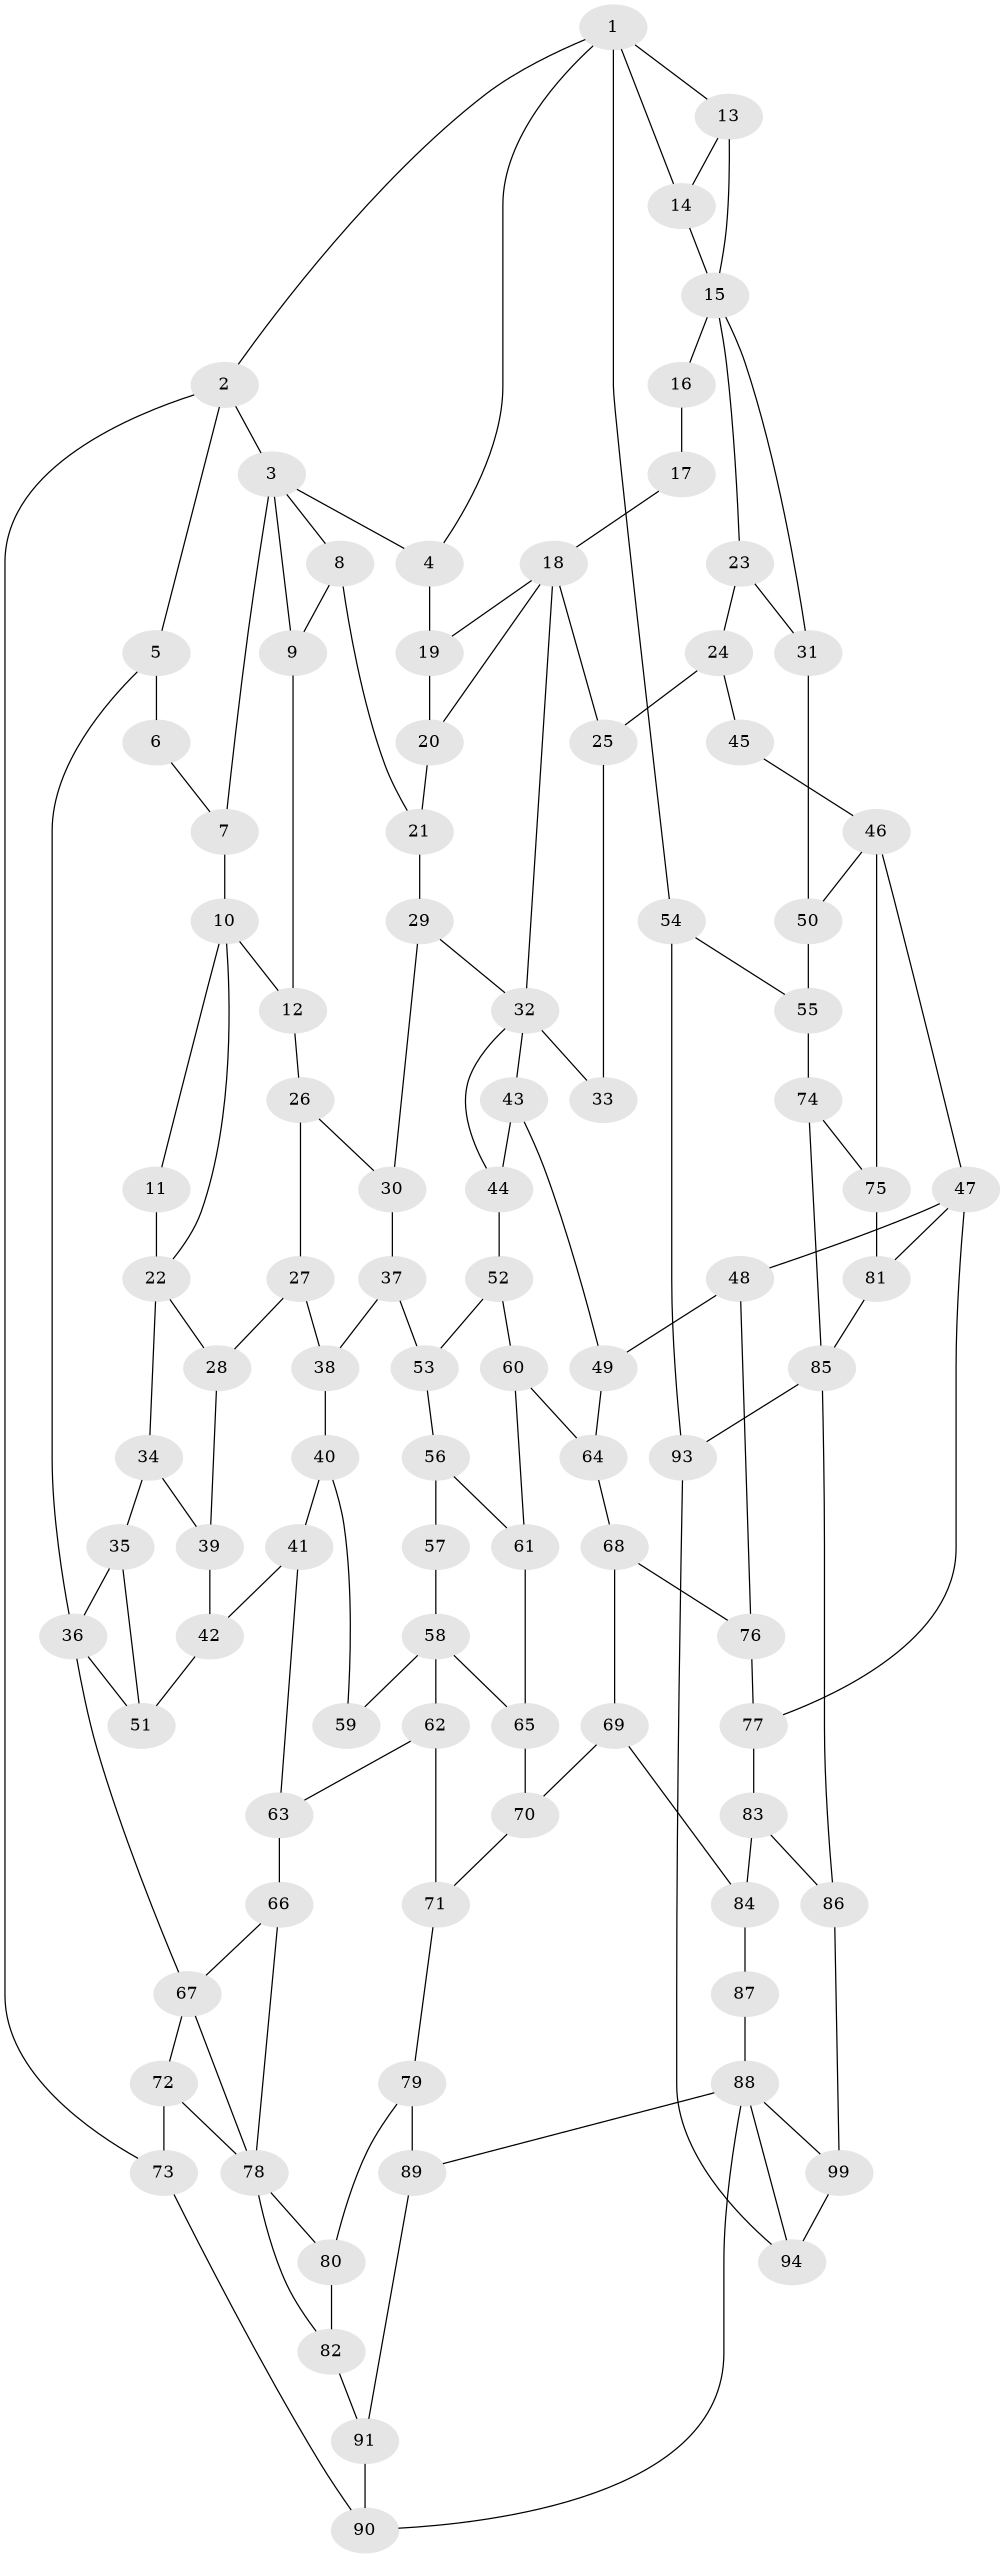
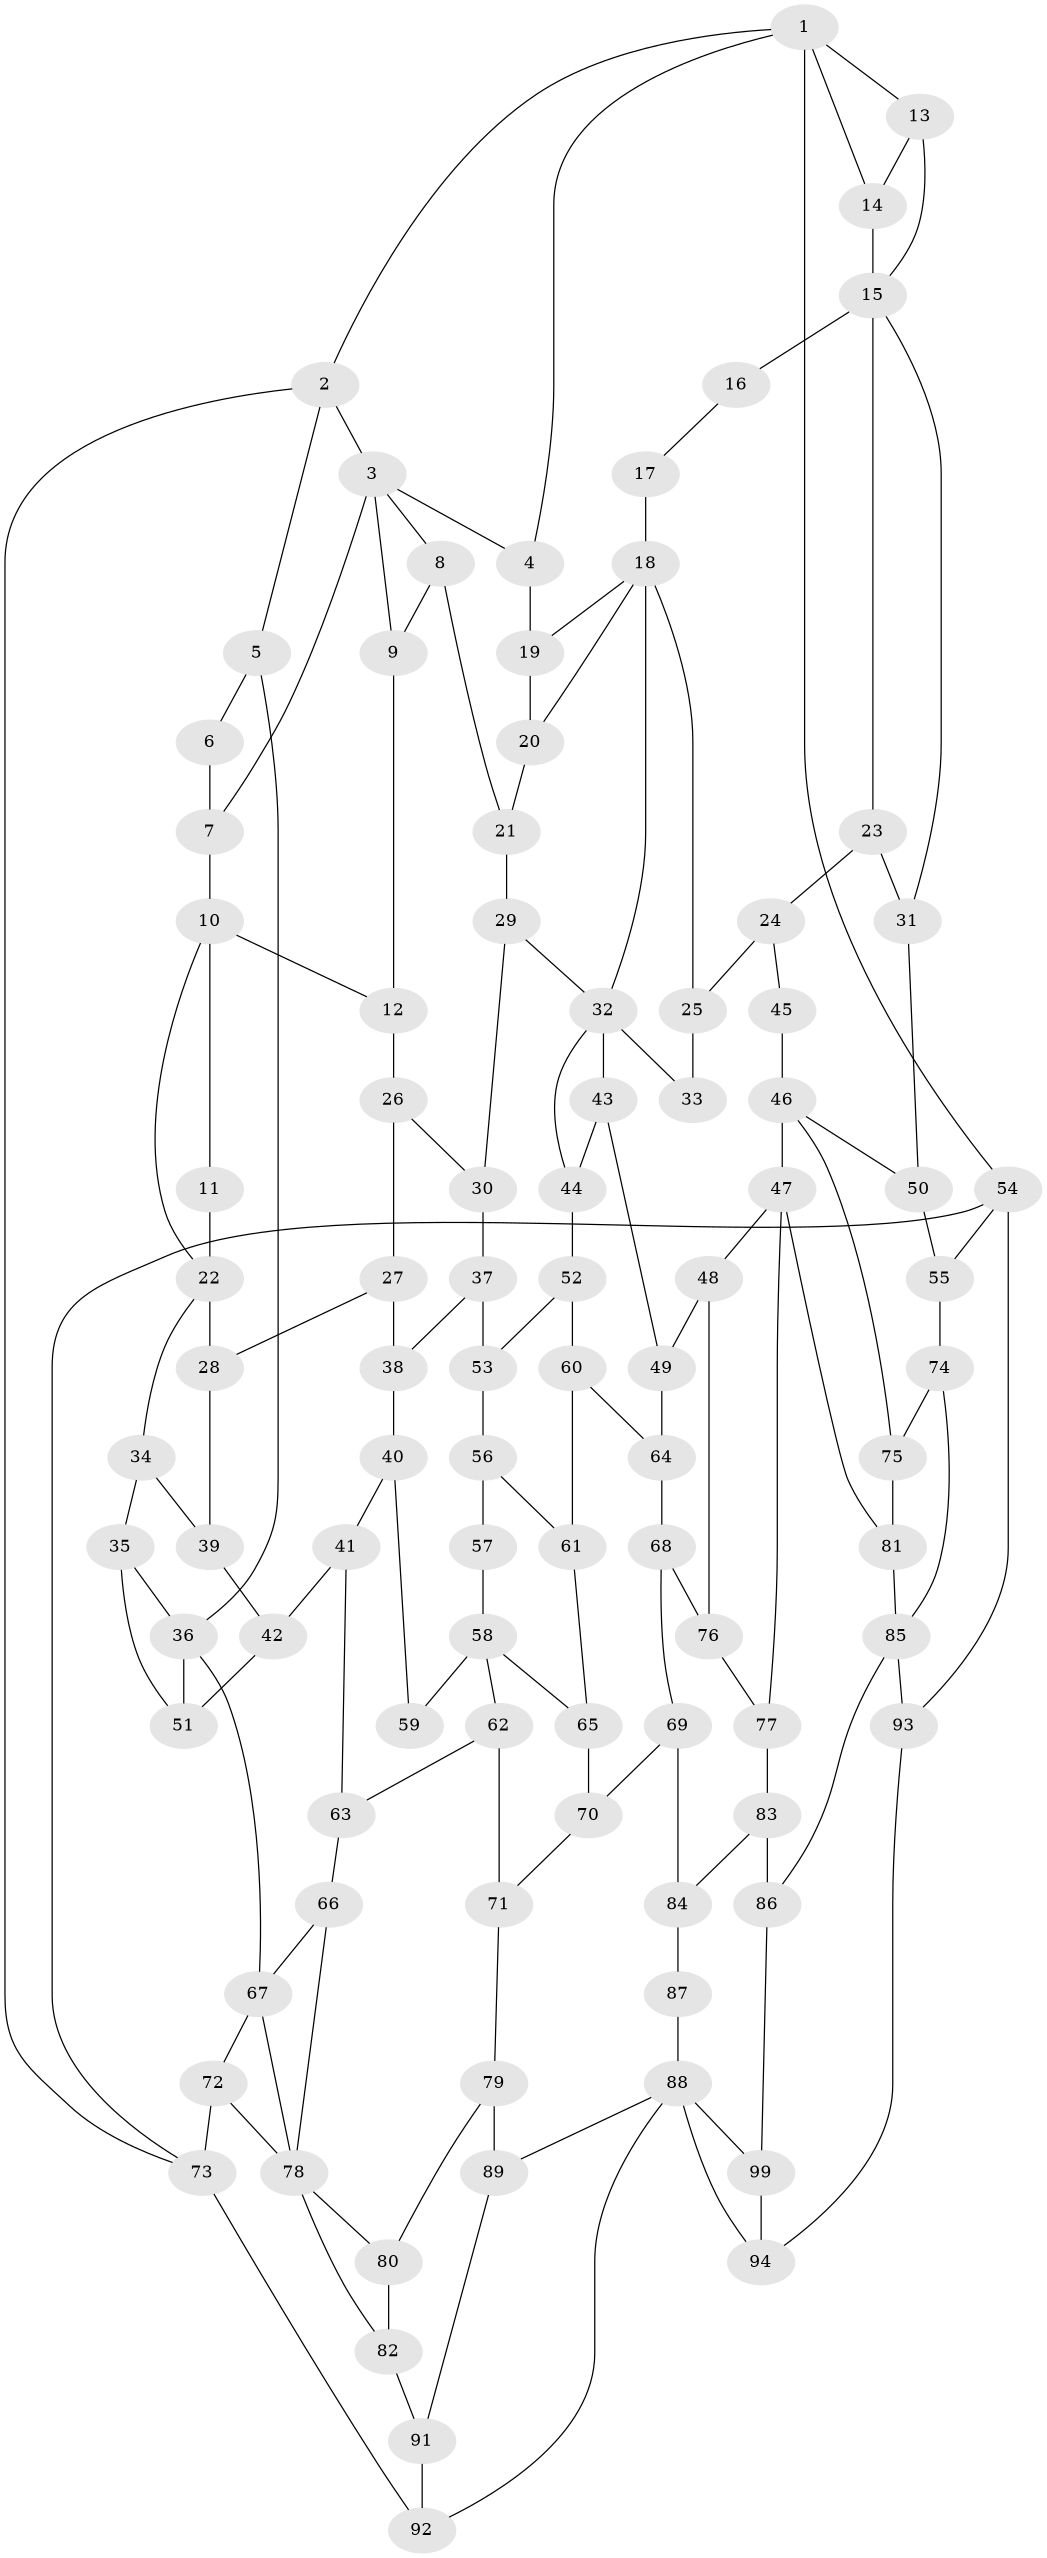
none -> (81, 1299)
(365, 2531) -> (422, 2531)
